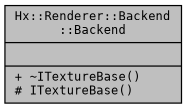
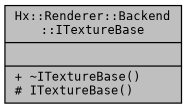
(93, 30) -> (93, 30)
